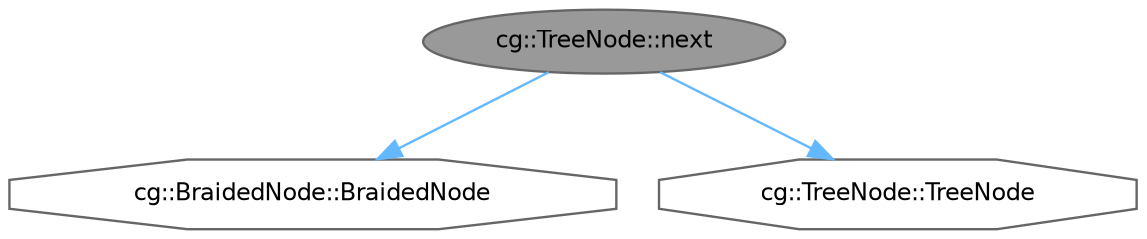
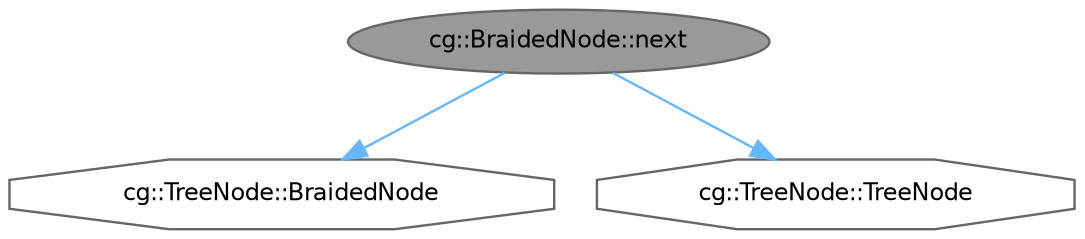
(604, 42) -> (559, 42)
(313, 194) -> (282, 194)
